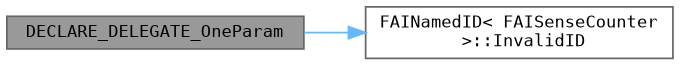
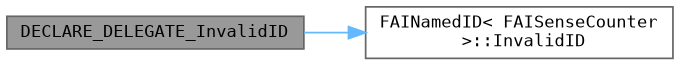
(155, 33) -> (155, 33)
